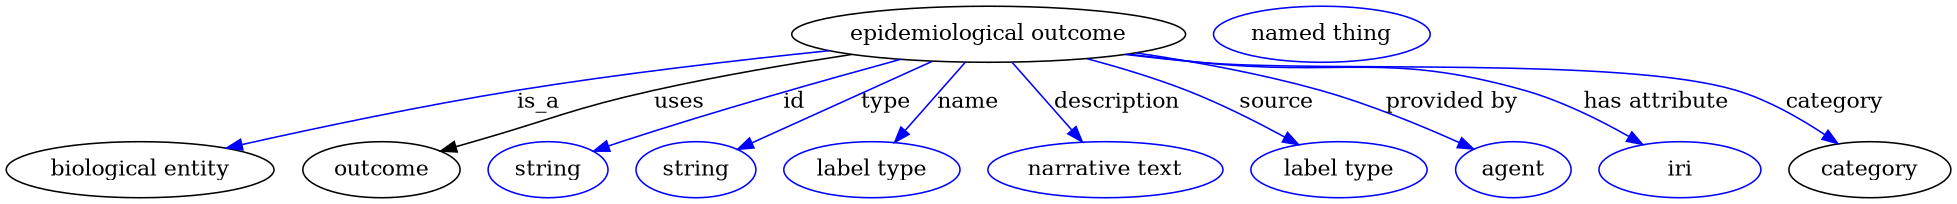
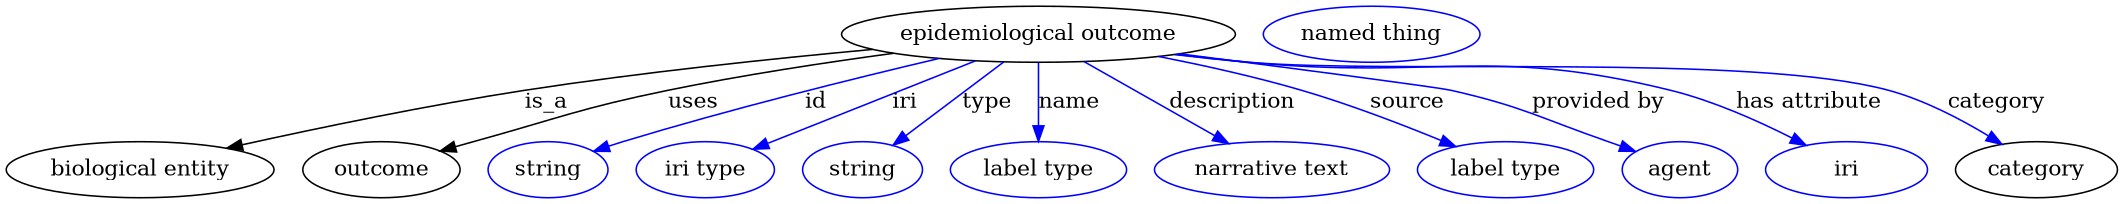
(534, 88) -> (556, 86)
none -> (705, 170)
